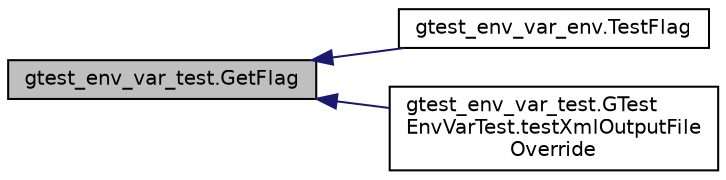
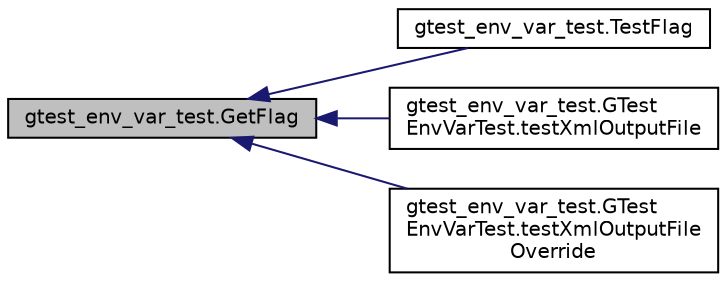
(554, 29) -> (554, 29)
none -> (554, 118)
